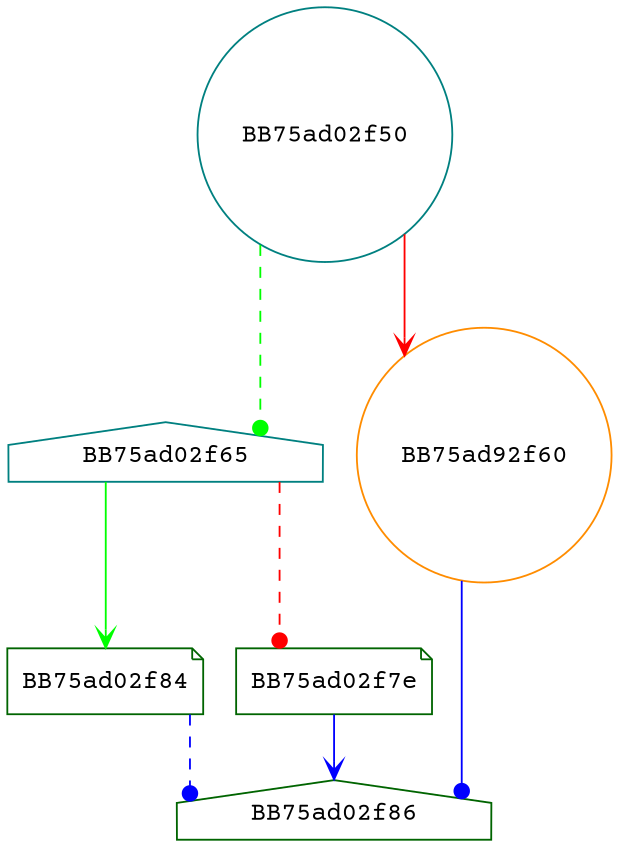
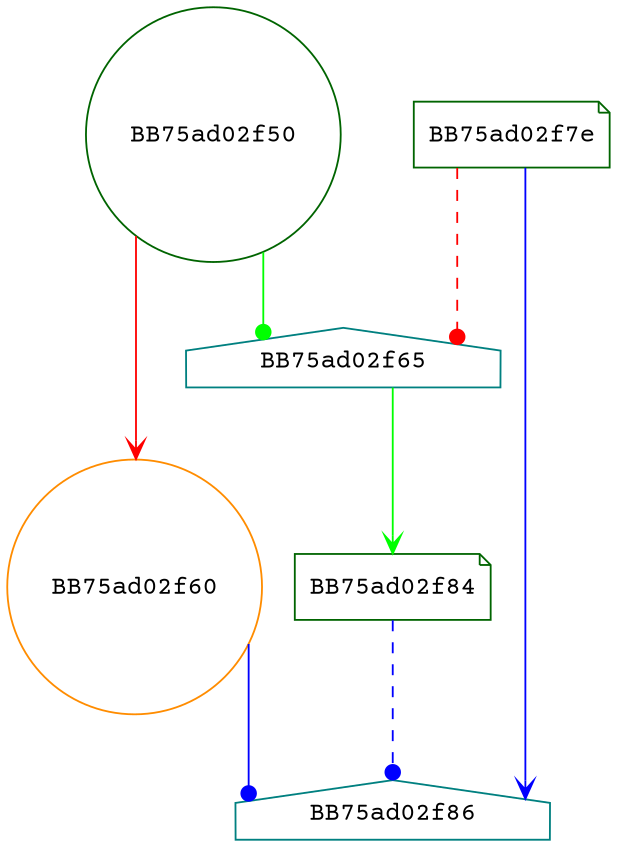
(325, 135) -> (213, 135)
(260, 333) -> (263, 289)
(484, 455) -> (135, 587)
(280, 558) -> (457, 249)
(334, 813) -> (393, 813)
